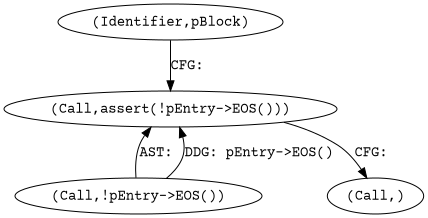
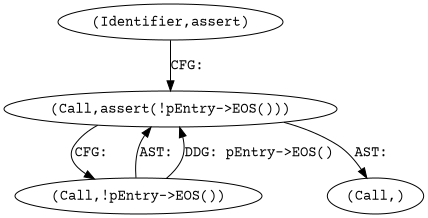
(170, 22) -> (170, 22)
none -> (73, 147)
(376, 152) -> (376, 152)
